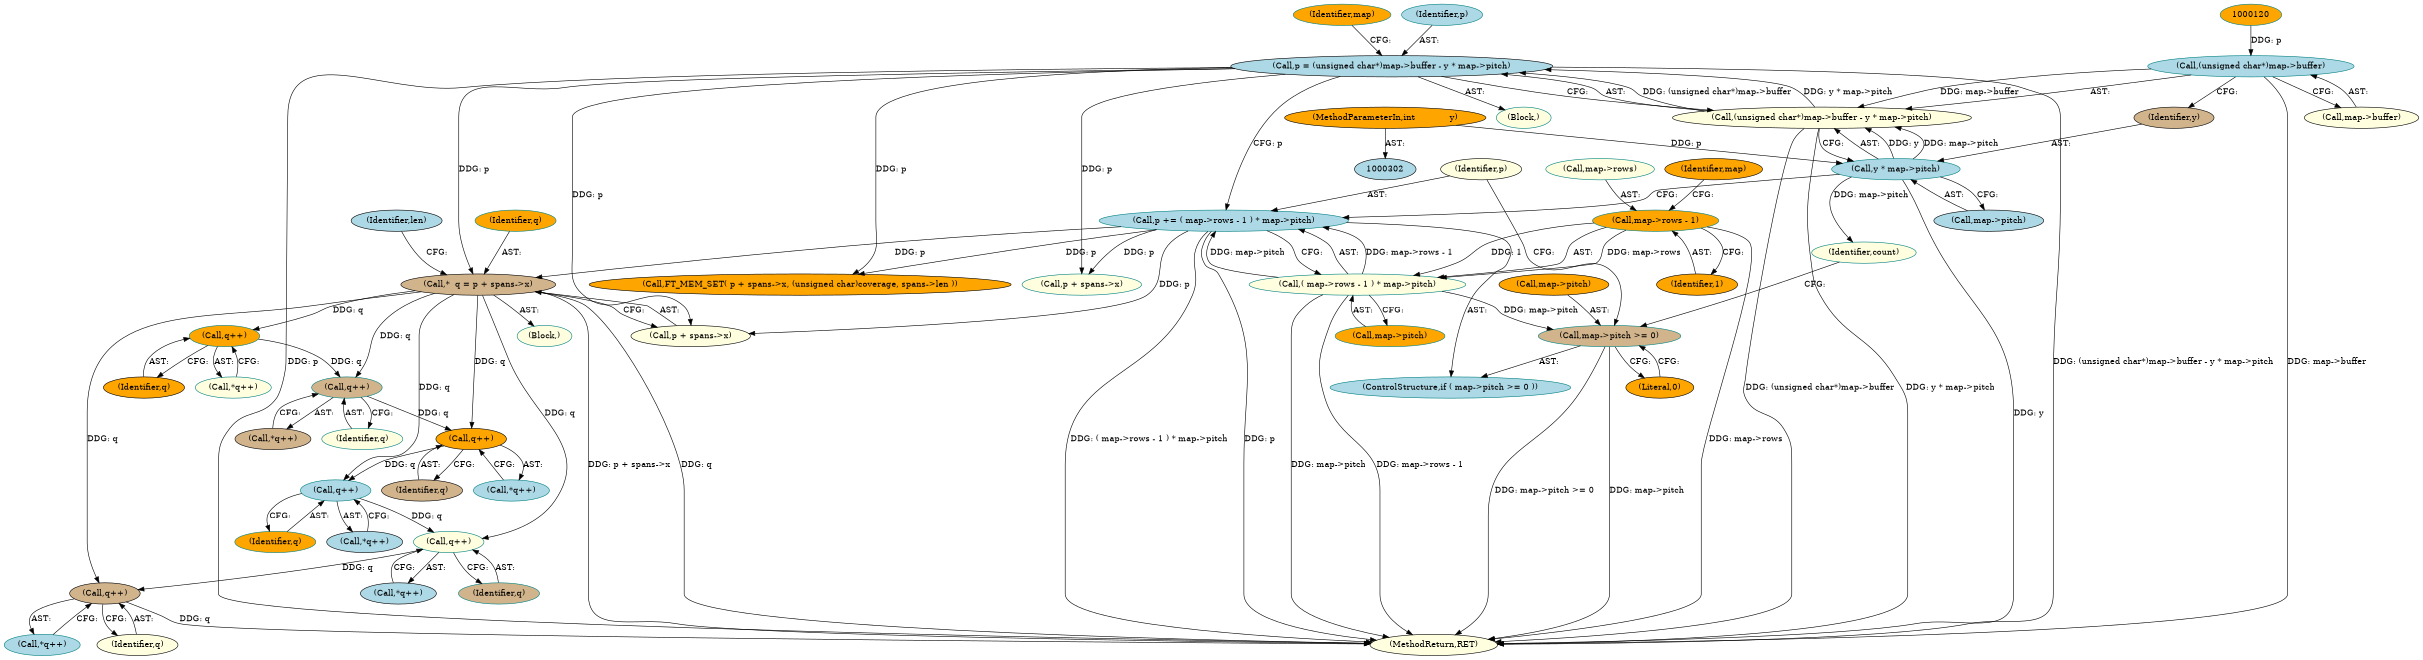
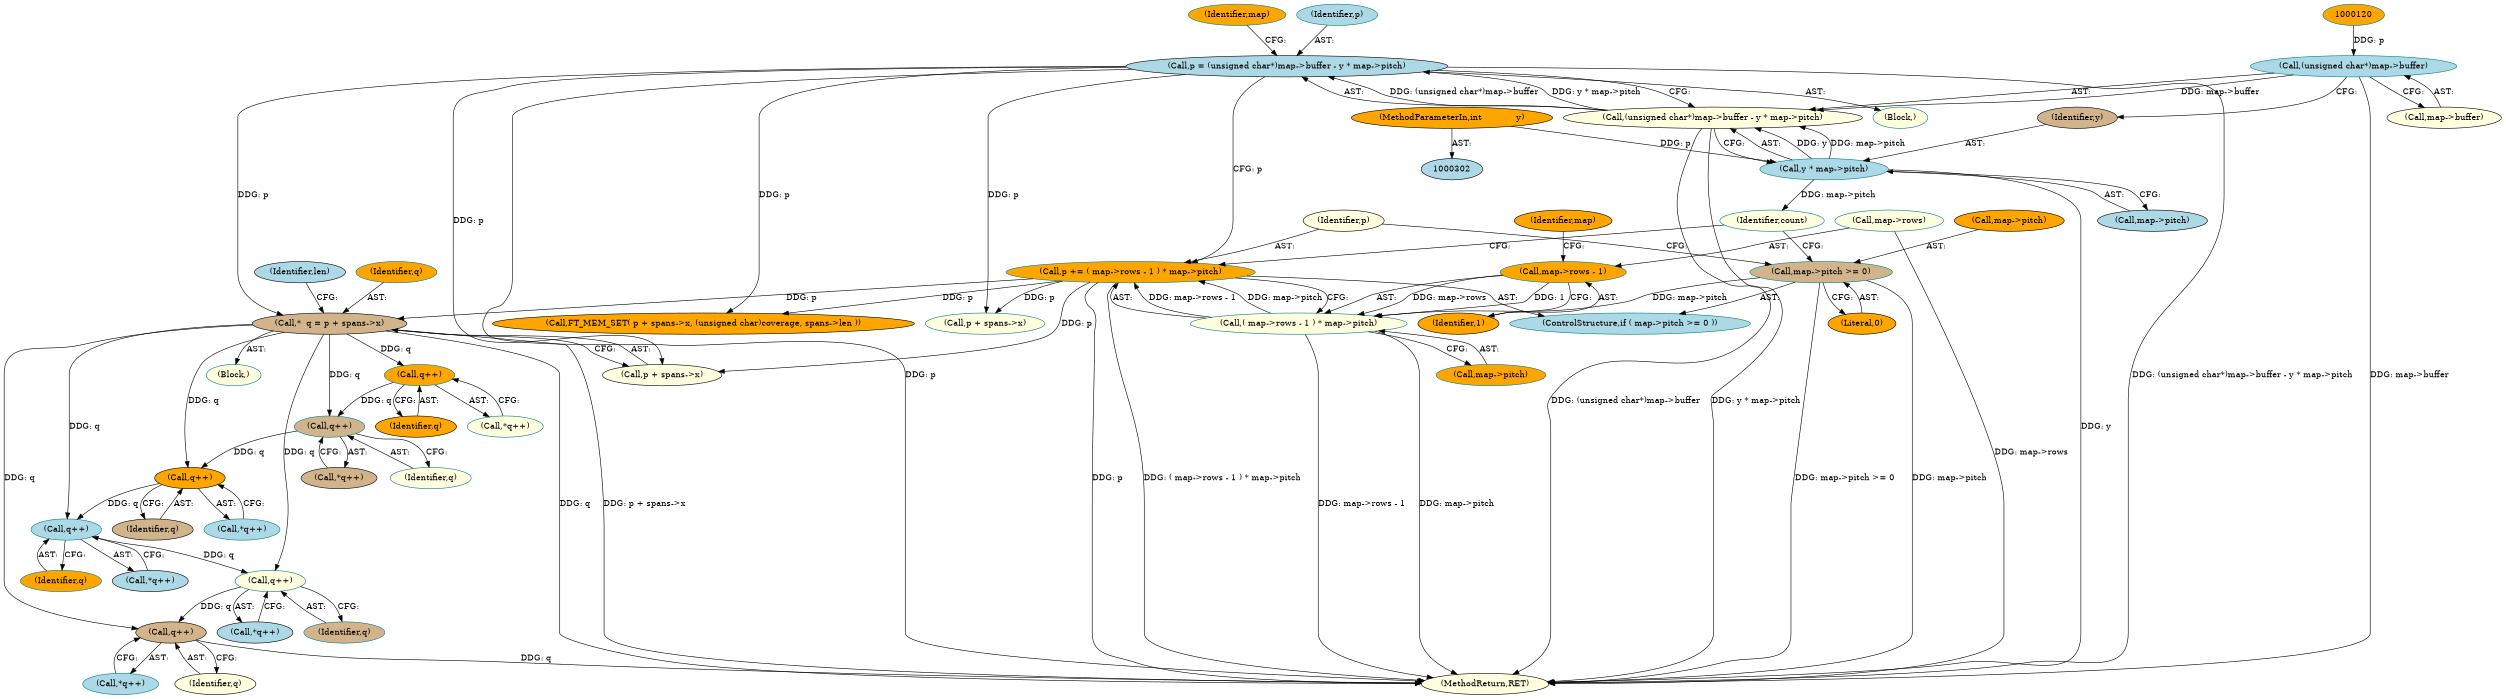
(1596, 206) -> (1475, 245)
(1224, 221) -> (1131, 272)
(1496, 308) -> (1600, 306)
(1670, 362) -> (1871, 298)
(1701, 499) -> (1992, 646)
